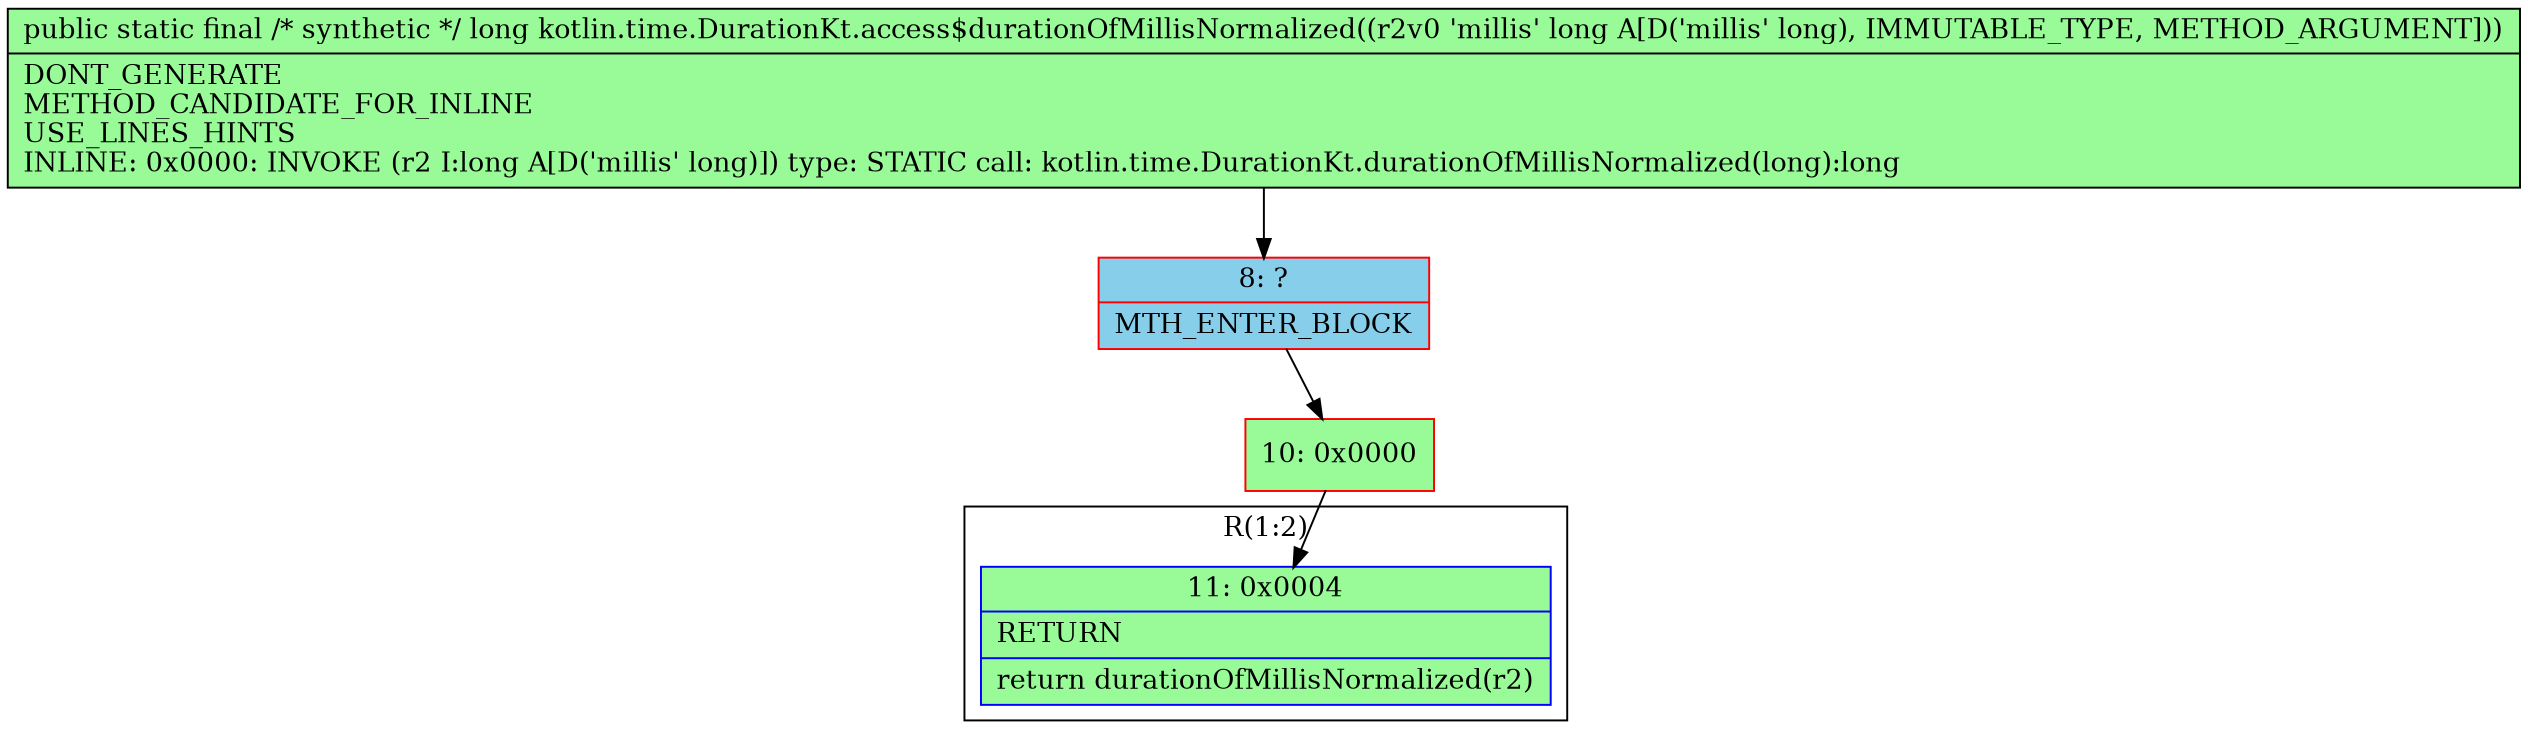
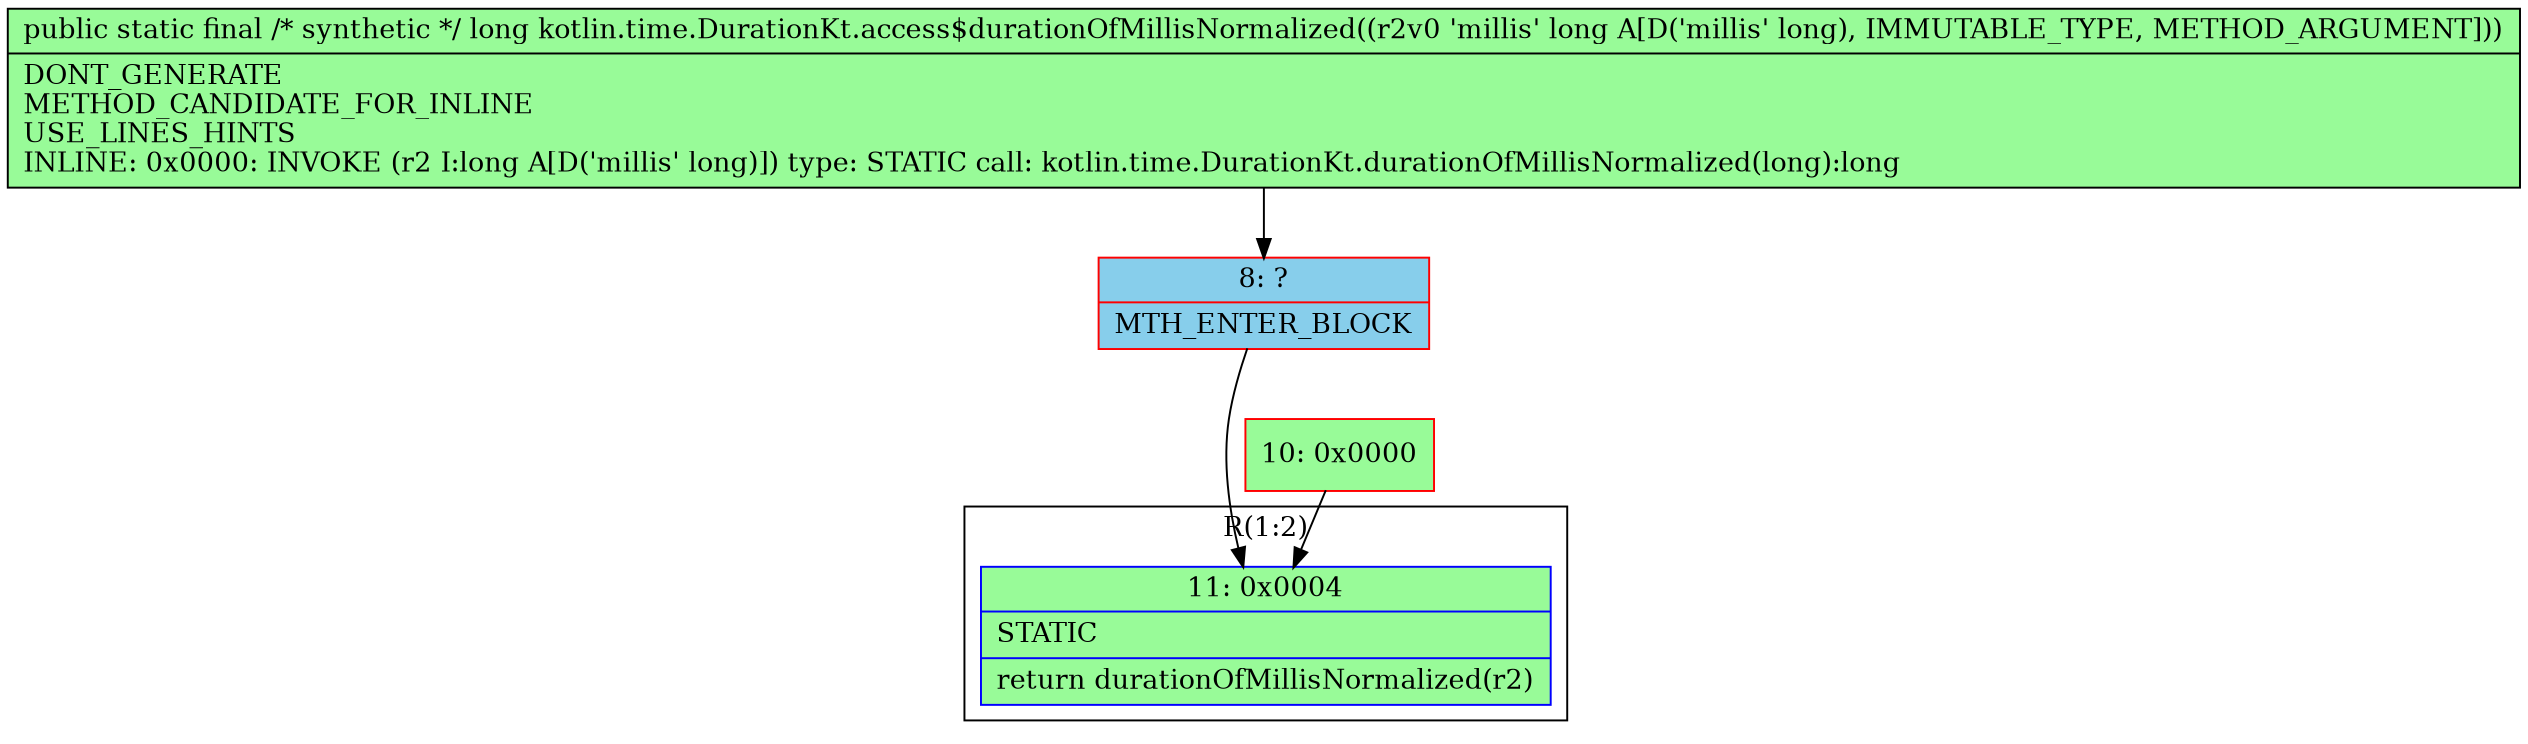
(1300, 375) -> (1227, 447)
(1060, 634) -> (1047, 634)
